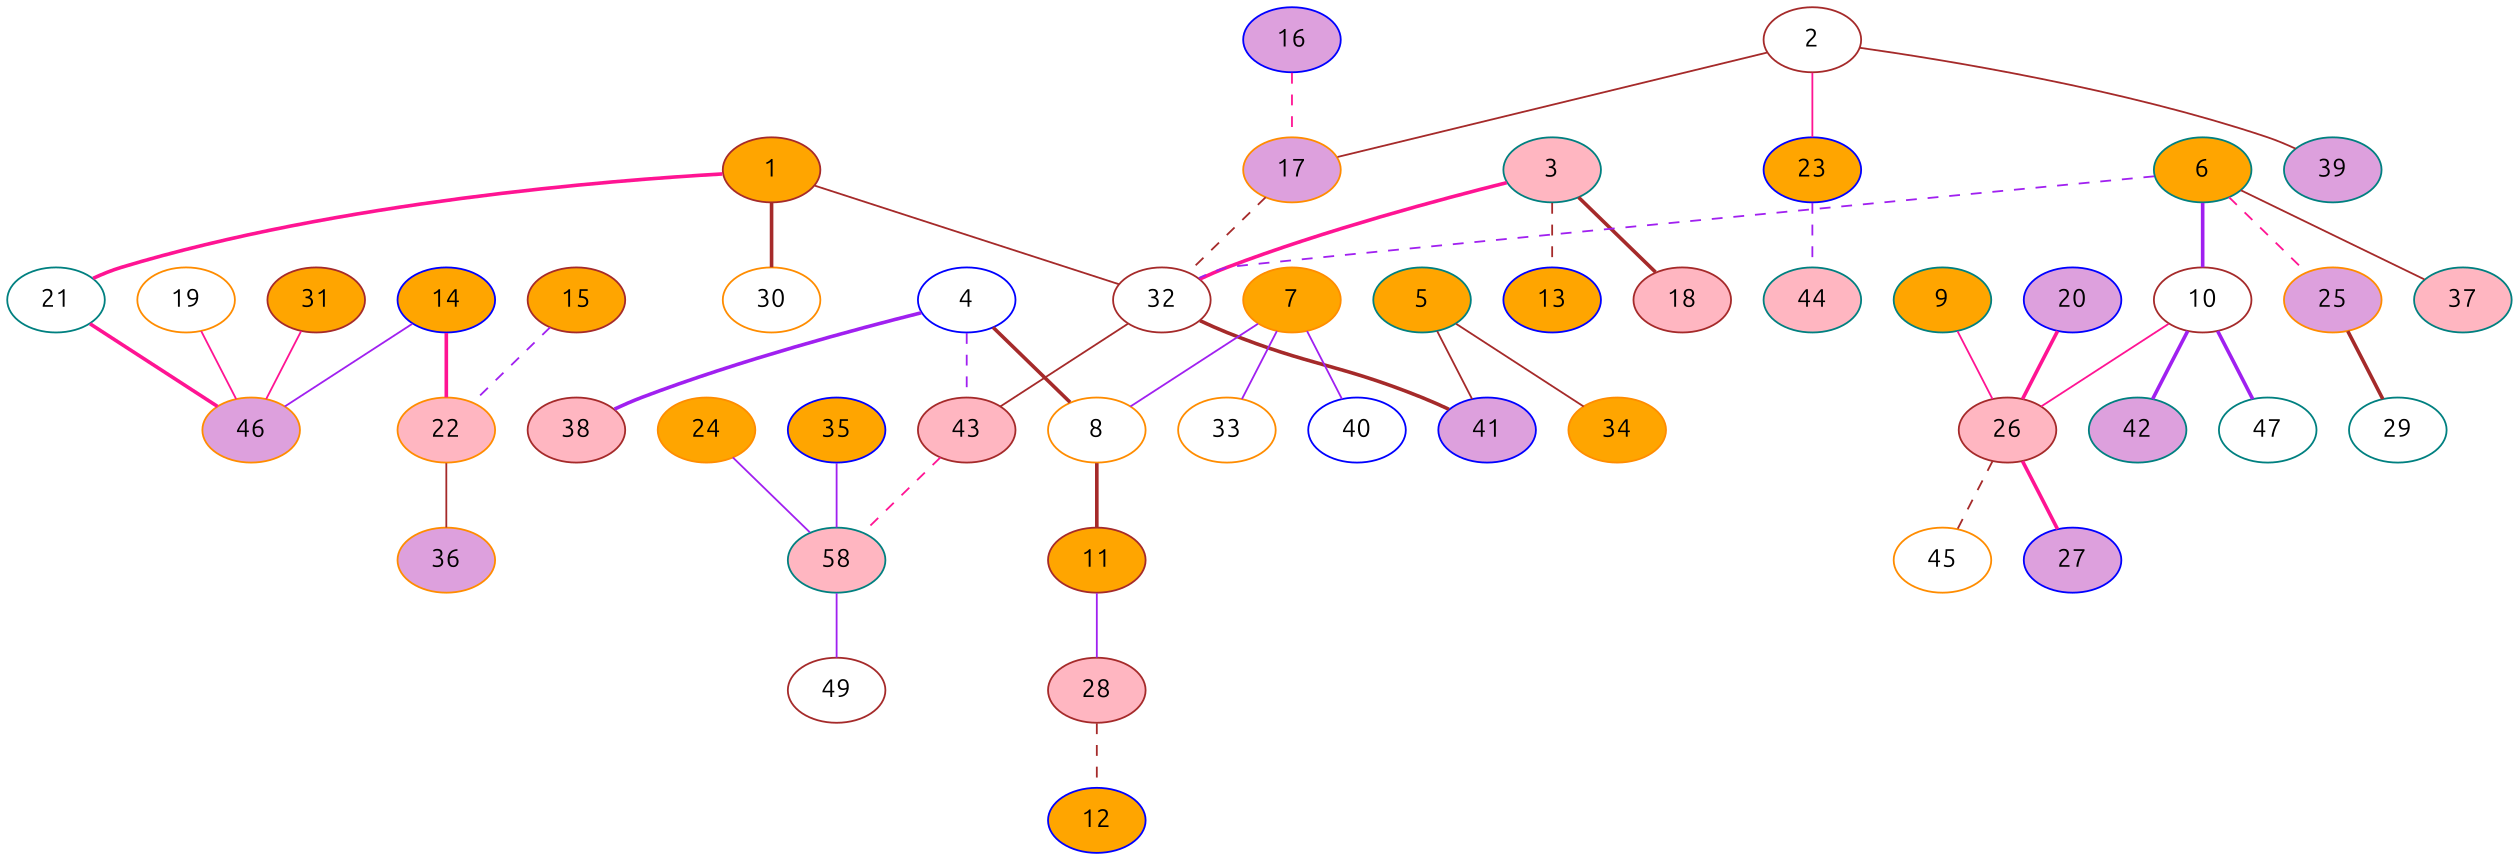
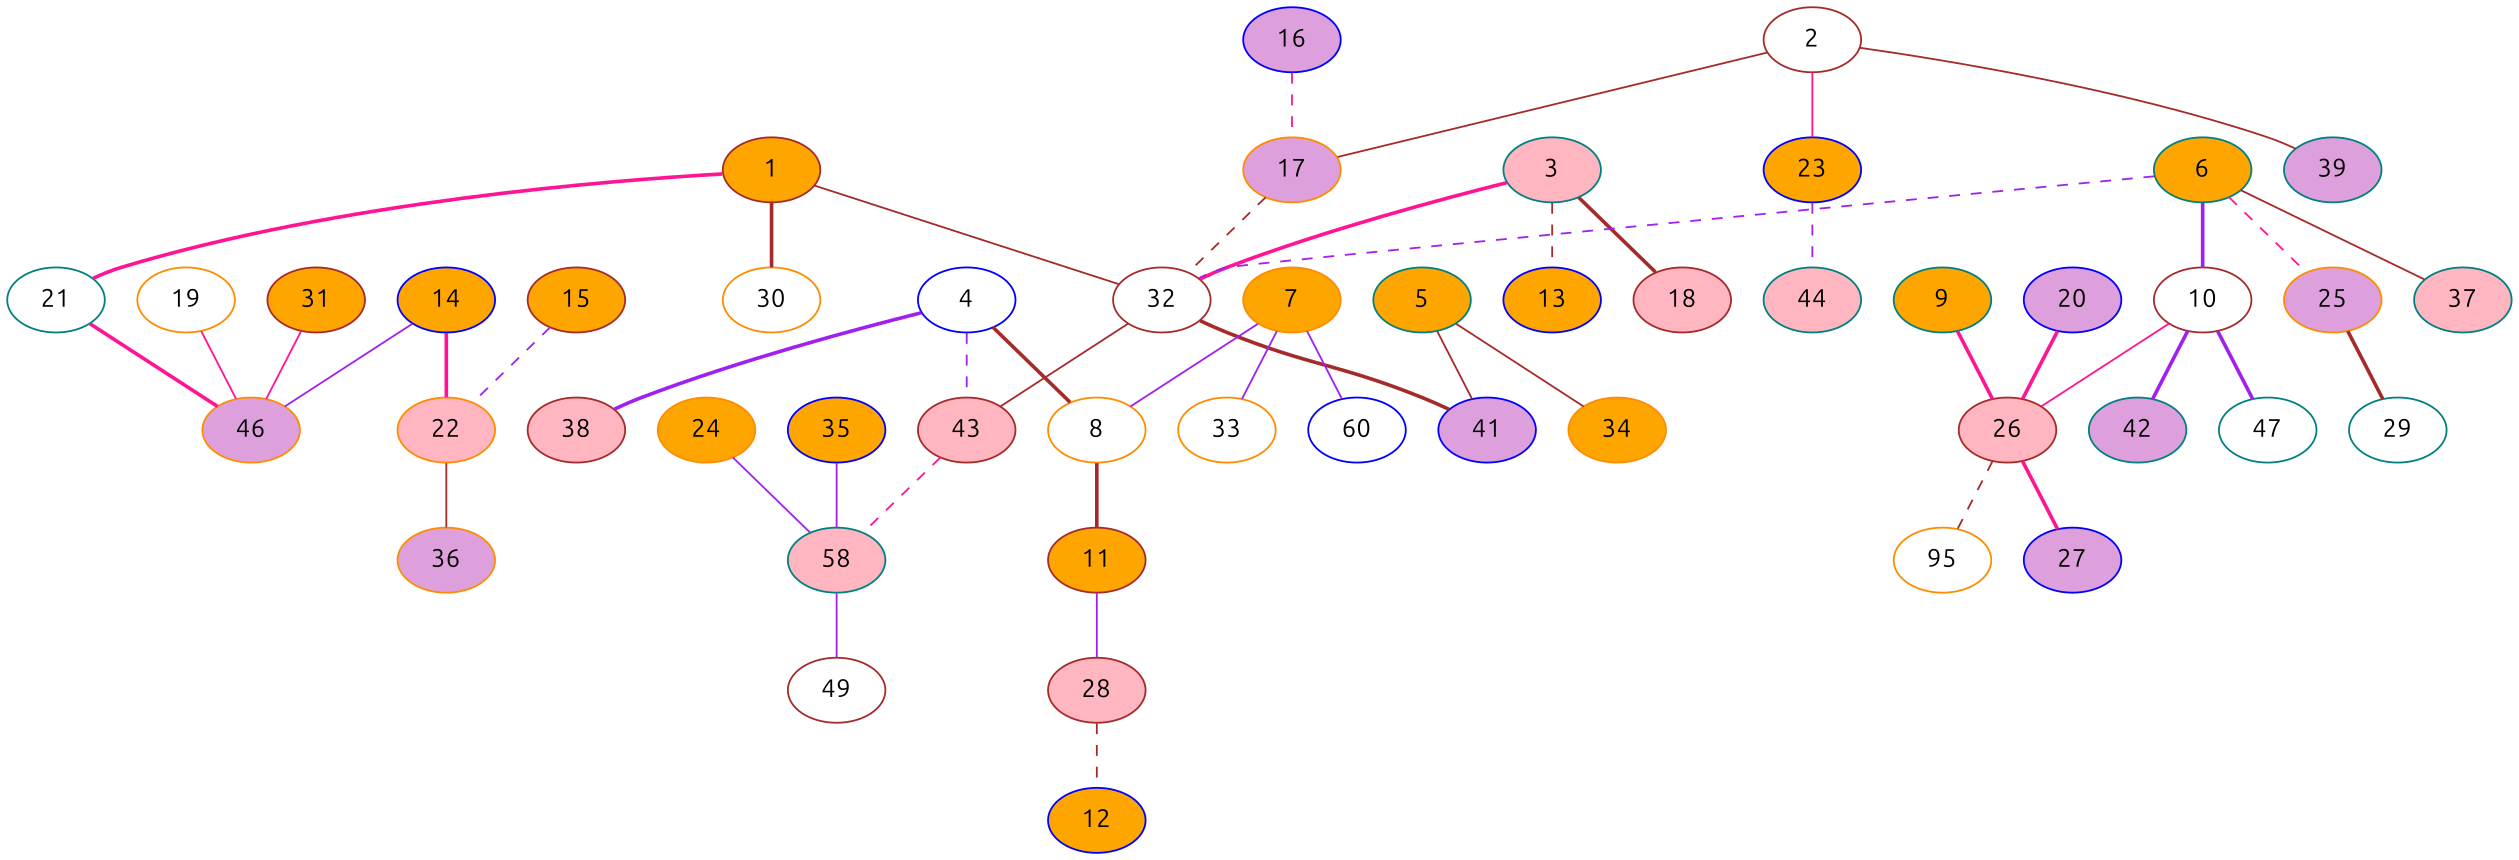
(1975, 365) -> (1975, 365)
(1357, 430) -> (1357, 430)
(1942, 560) -> (1942, 560)
